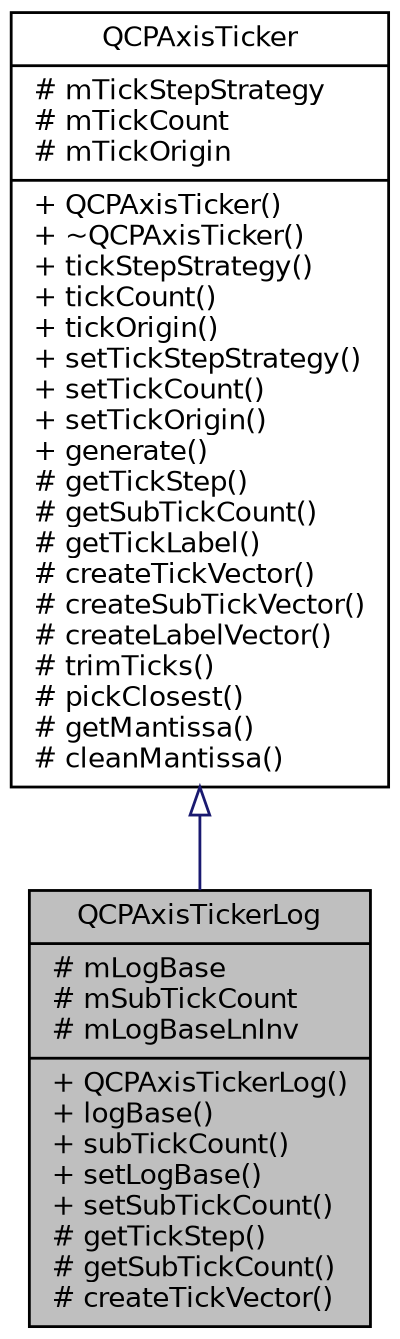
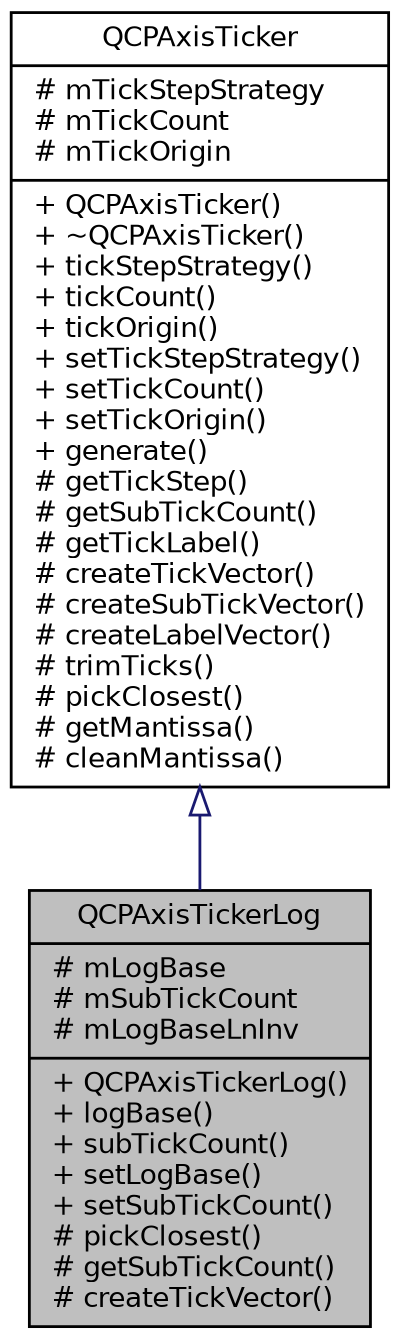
(159, 1237) -> (158, 1237)
